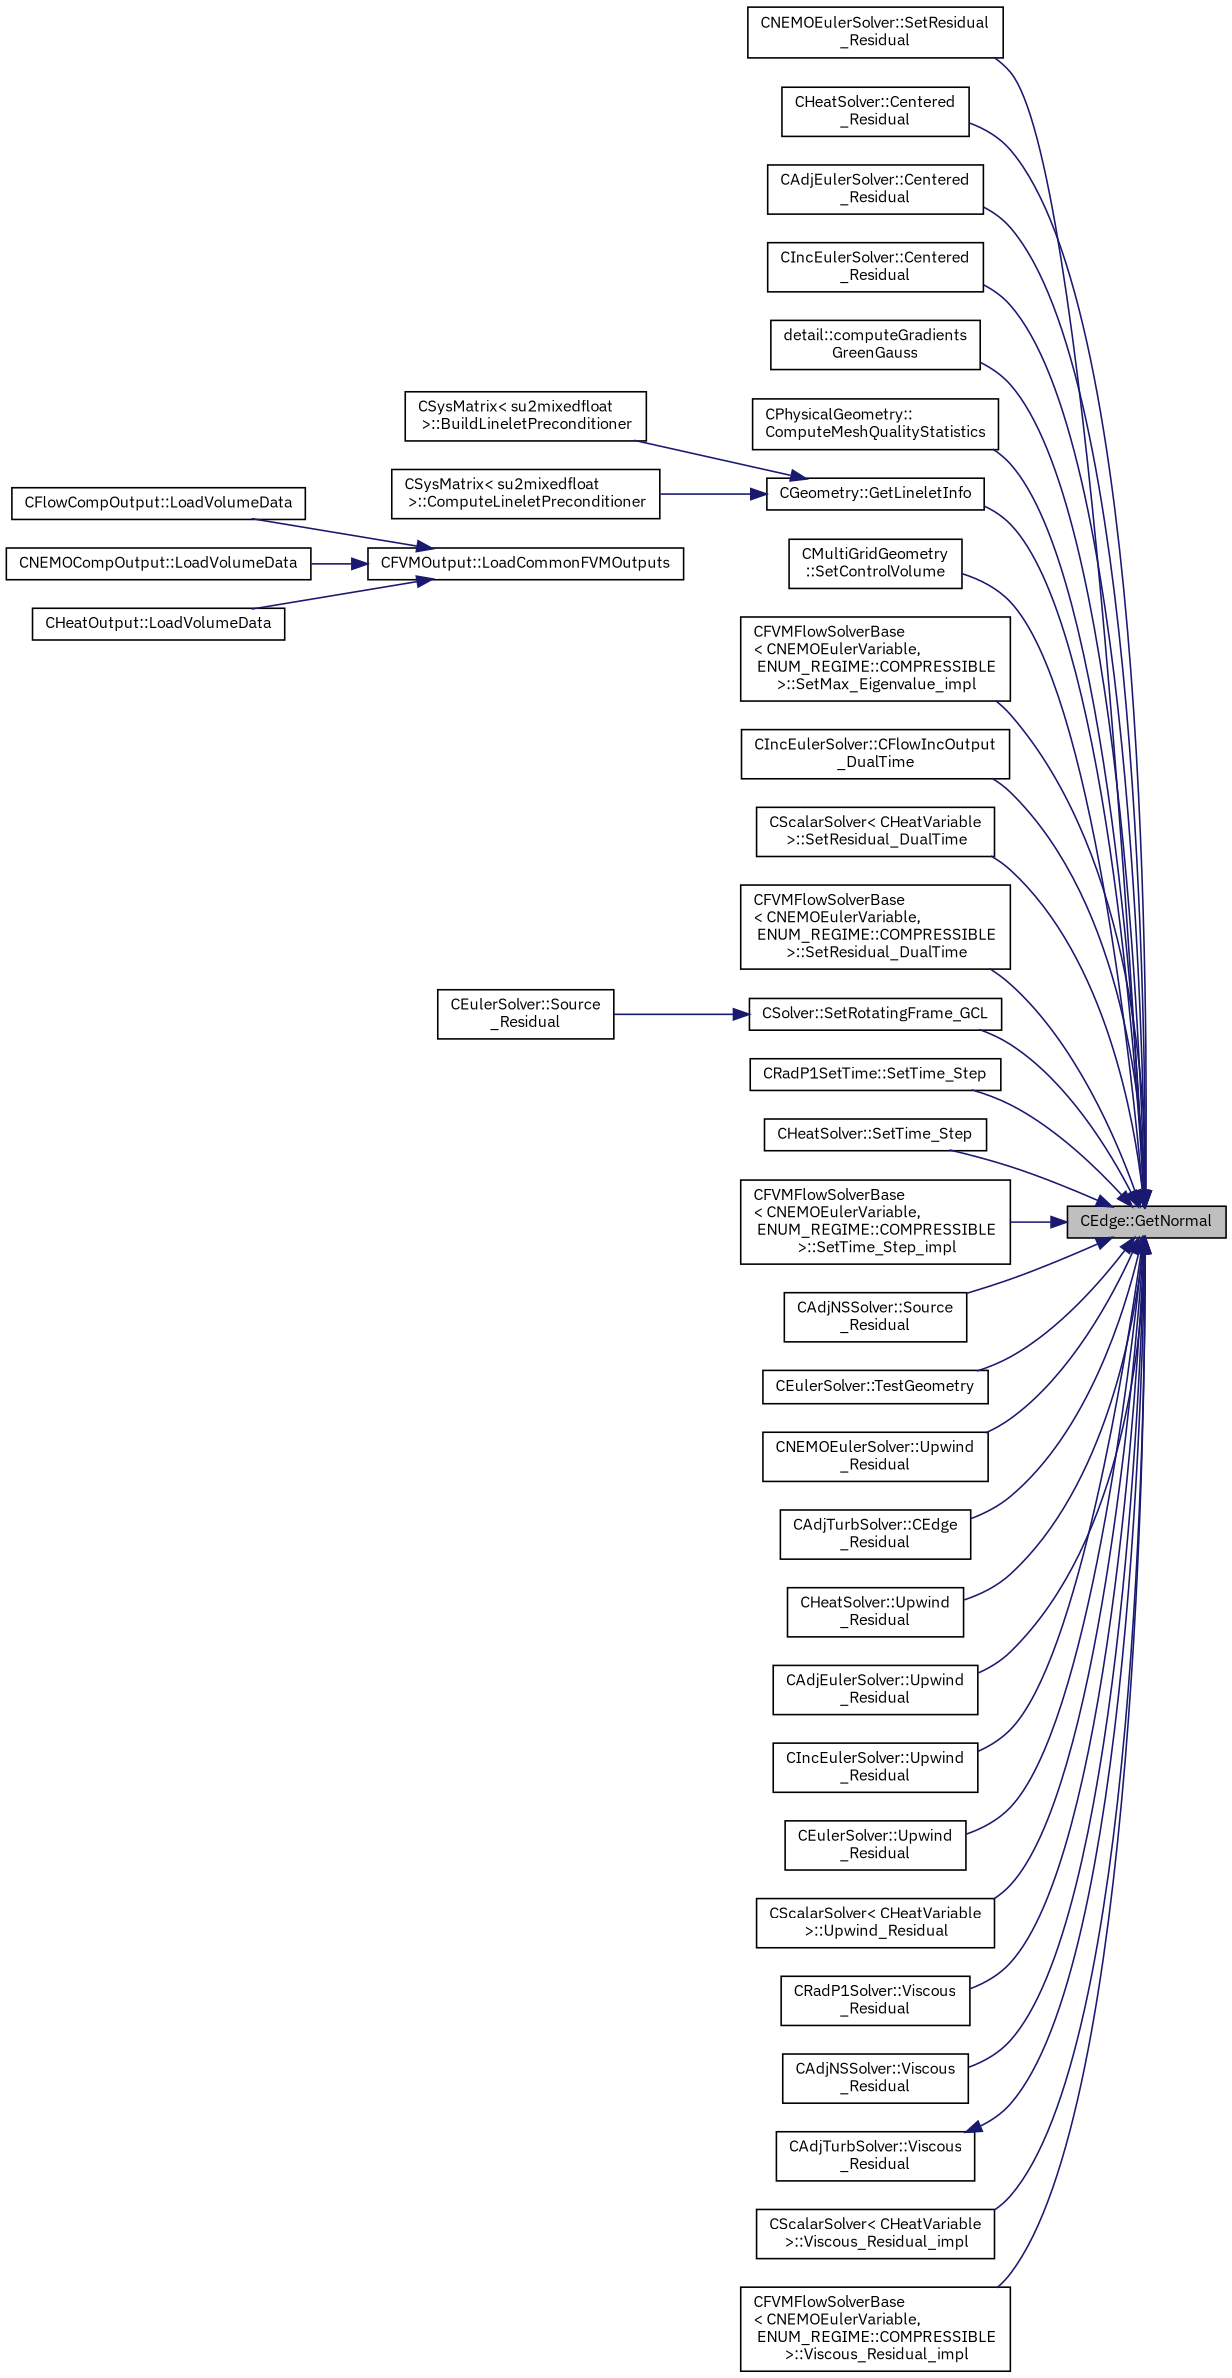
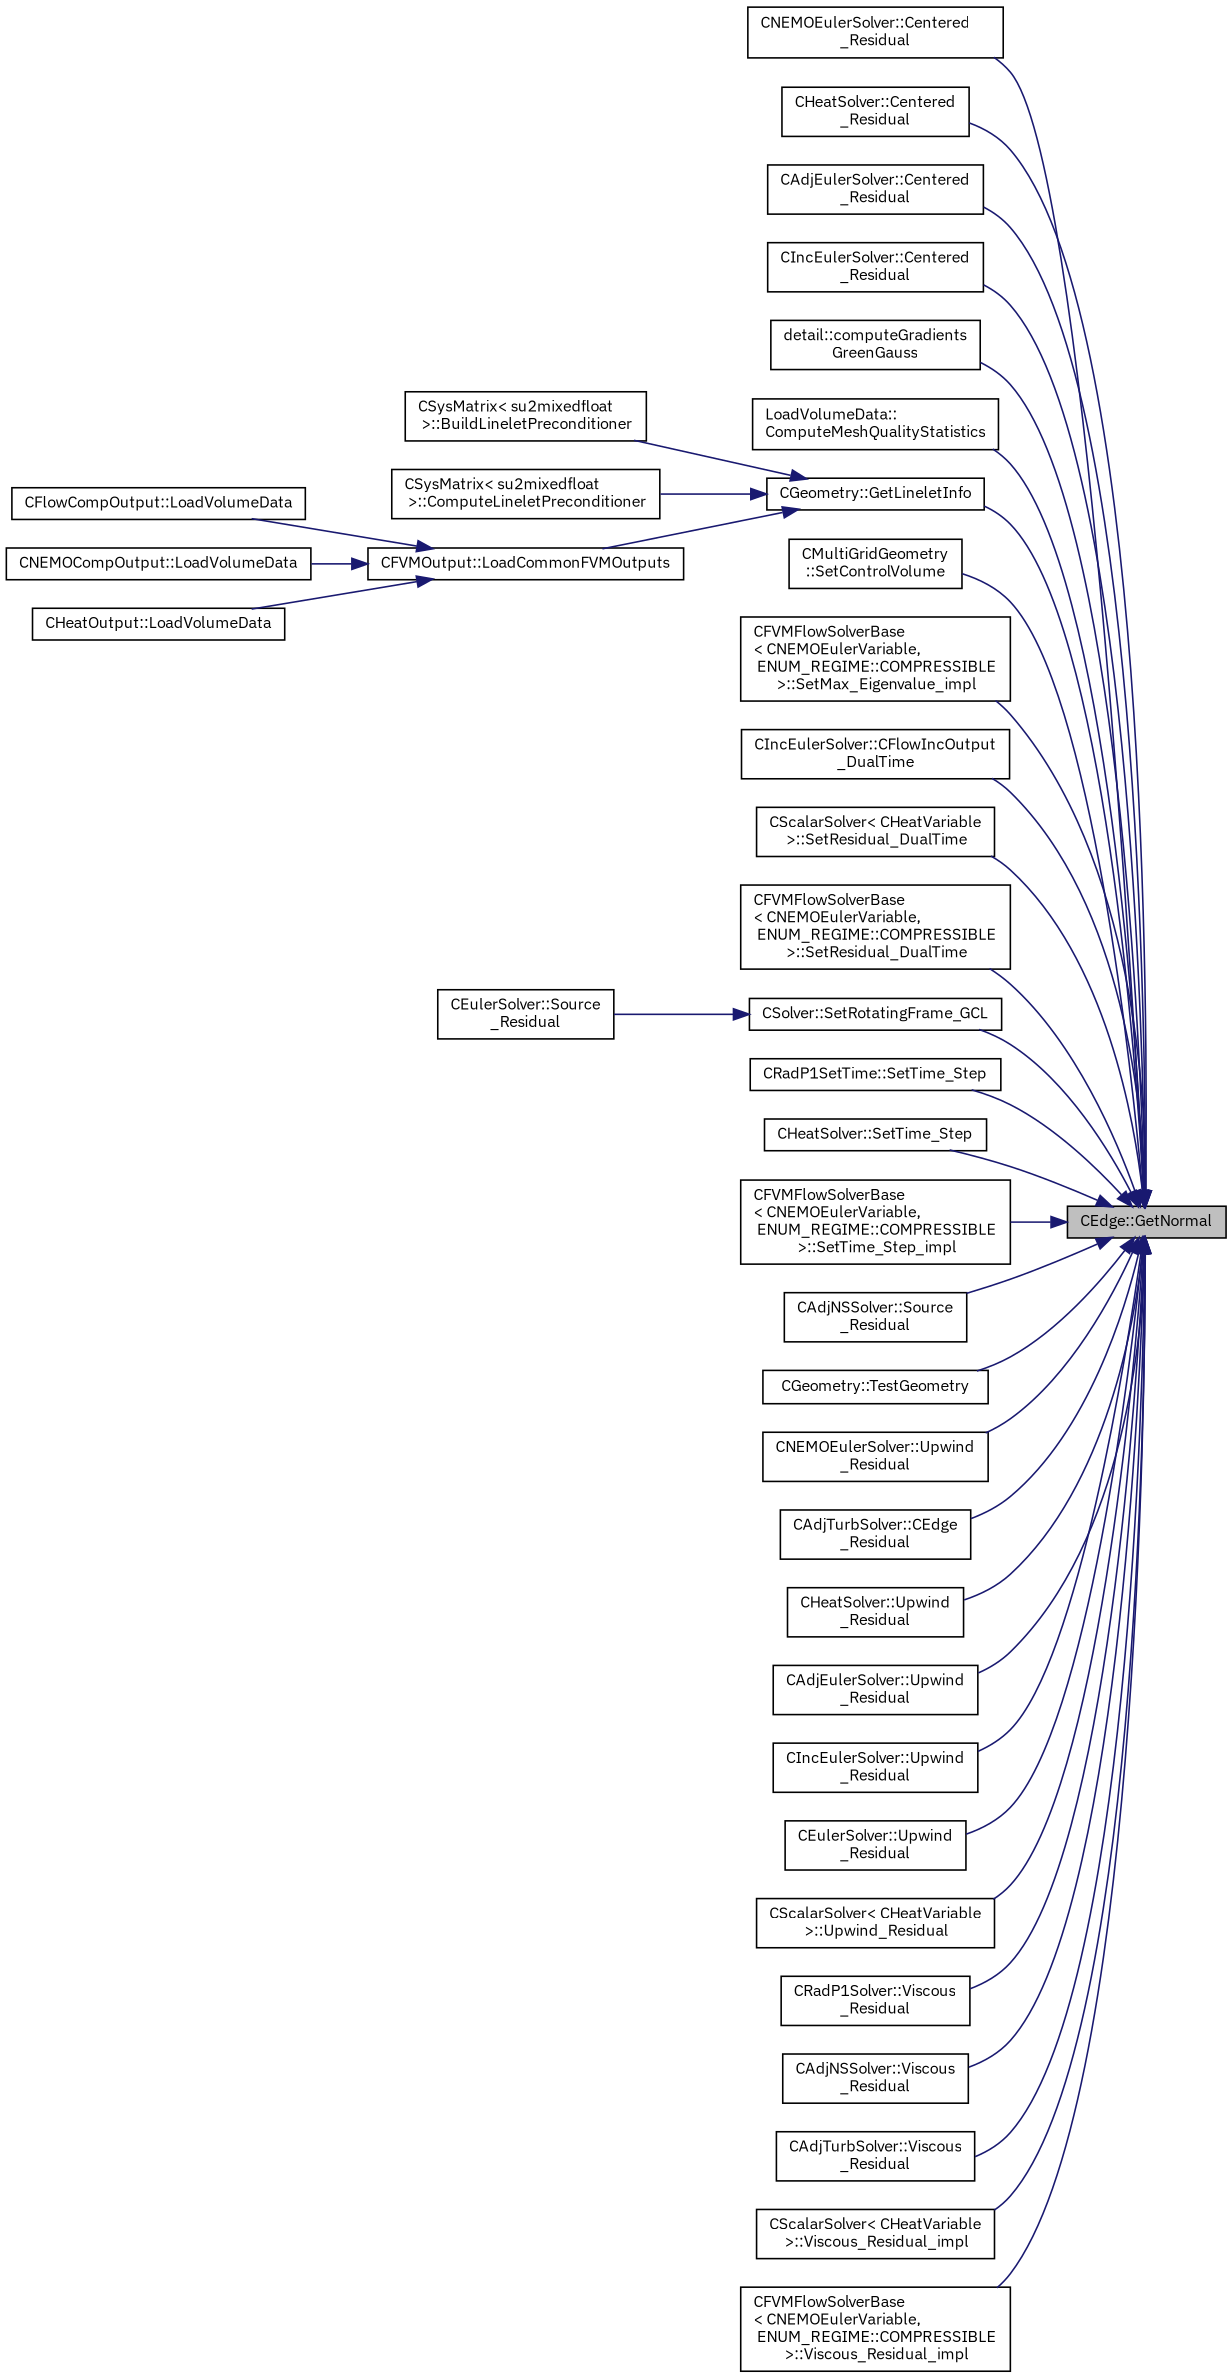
(876, 33) -> (876, 33)
(876, 424) -> (876, 424)
none -> (693, 531)
(876, 1387) -> (876, 1387)
(1106, 1790) -> (1099, 1863)
